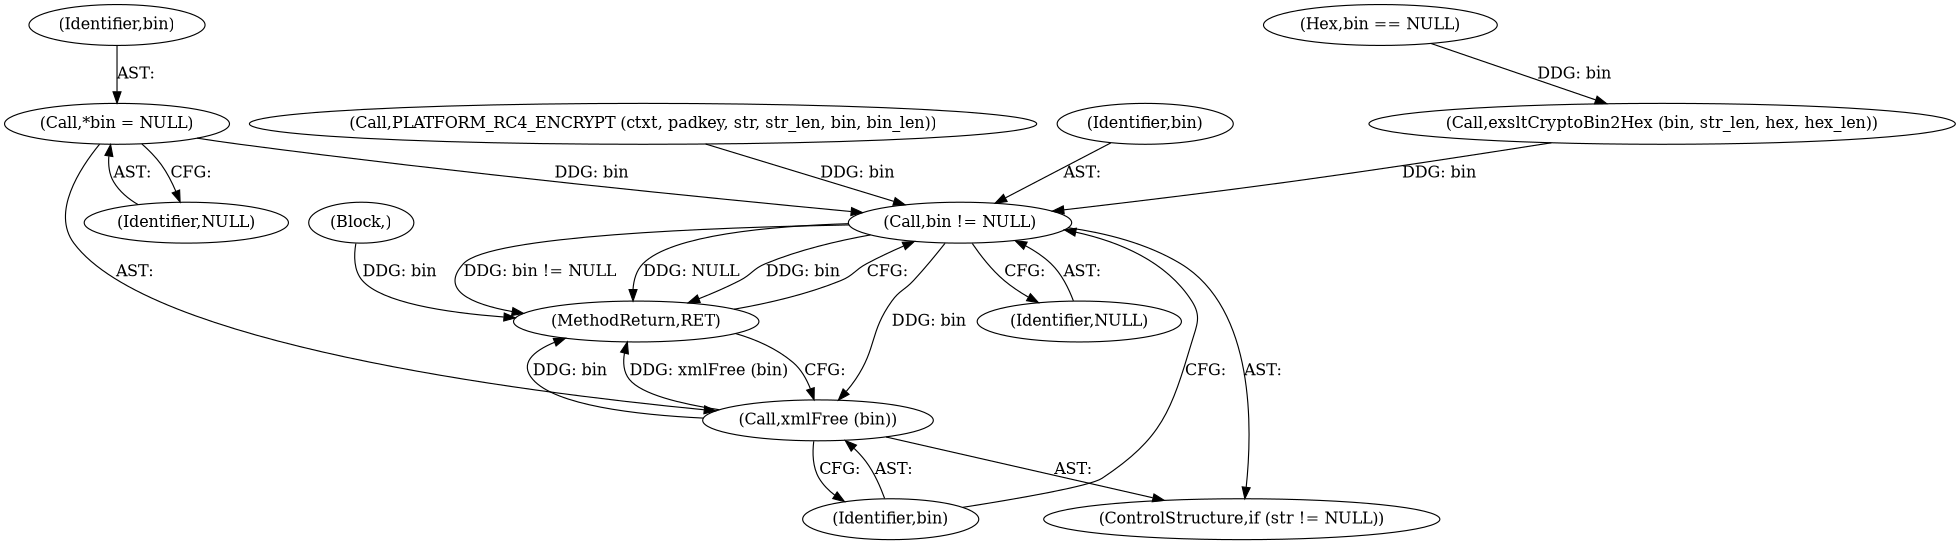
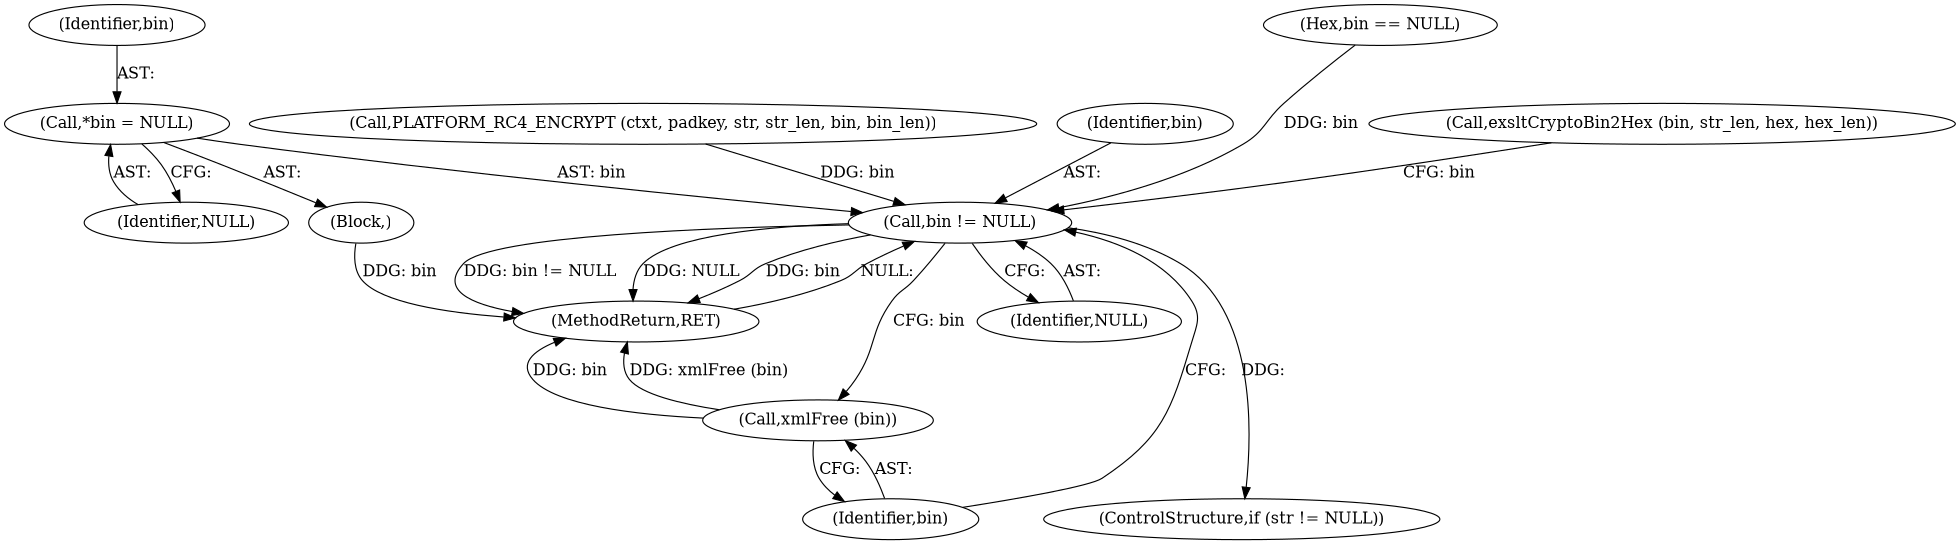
(1513, 72) -> (1223, 155)
(592, 173) -> (592, 173)
(1439, 173) -> (1439, 173)
(890, 272) -> (890, 272)
(929, 322) -> (929, 322)
(323, 352) -> (240, 172)
(780, 353) -> none
(1266, 371) -> (1266, 371)
(1019, 467) -> none
